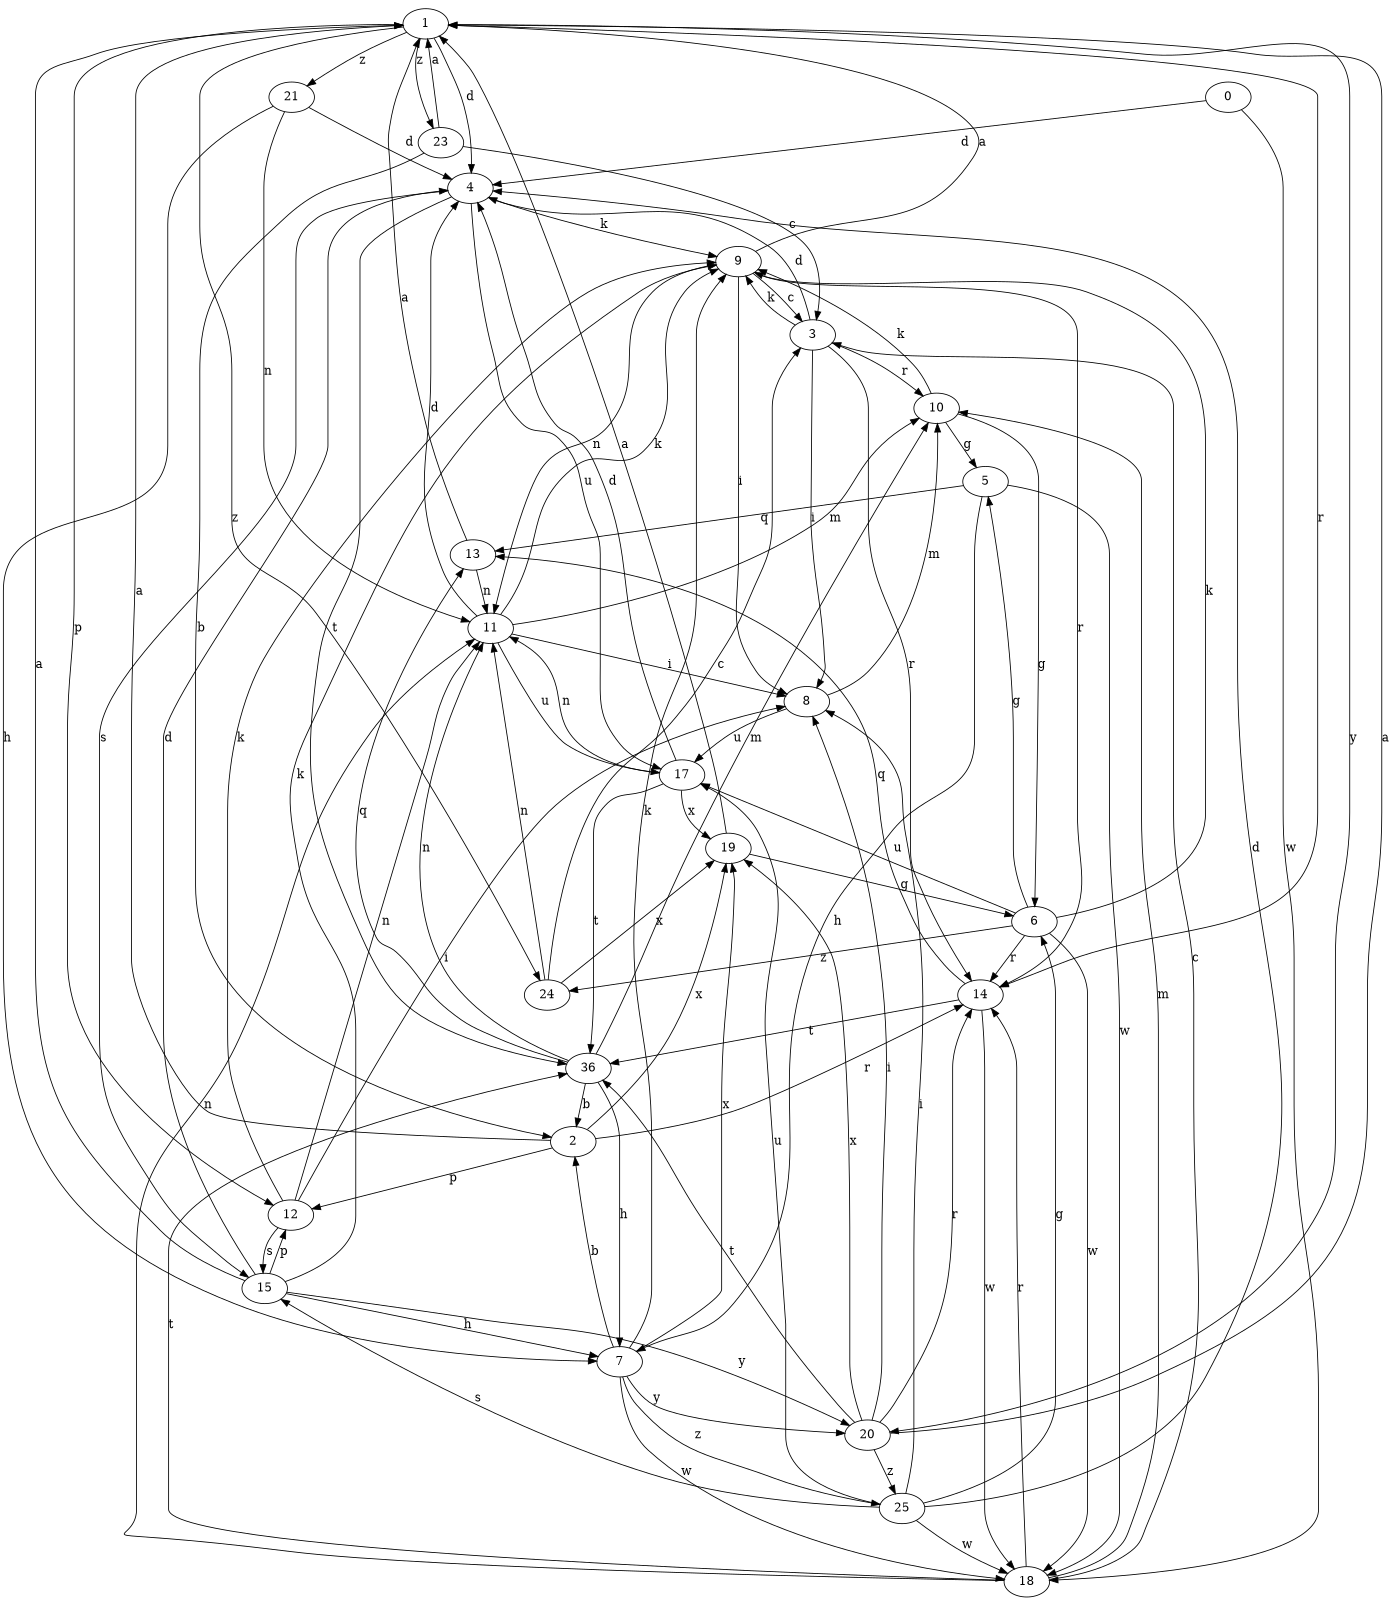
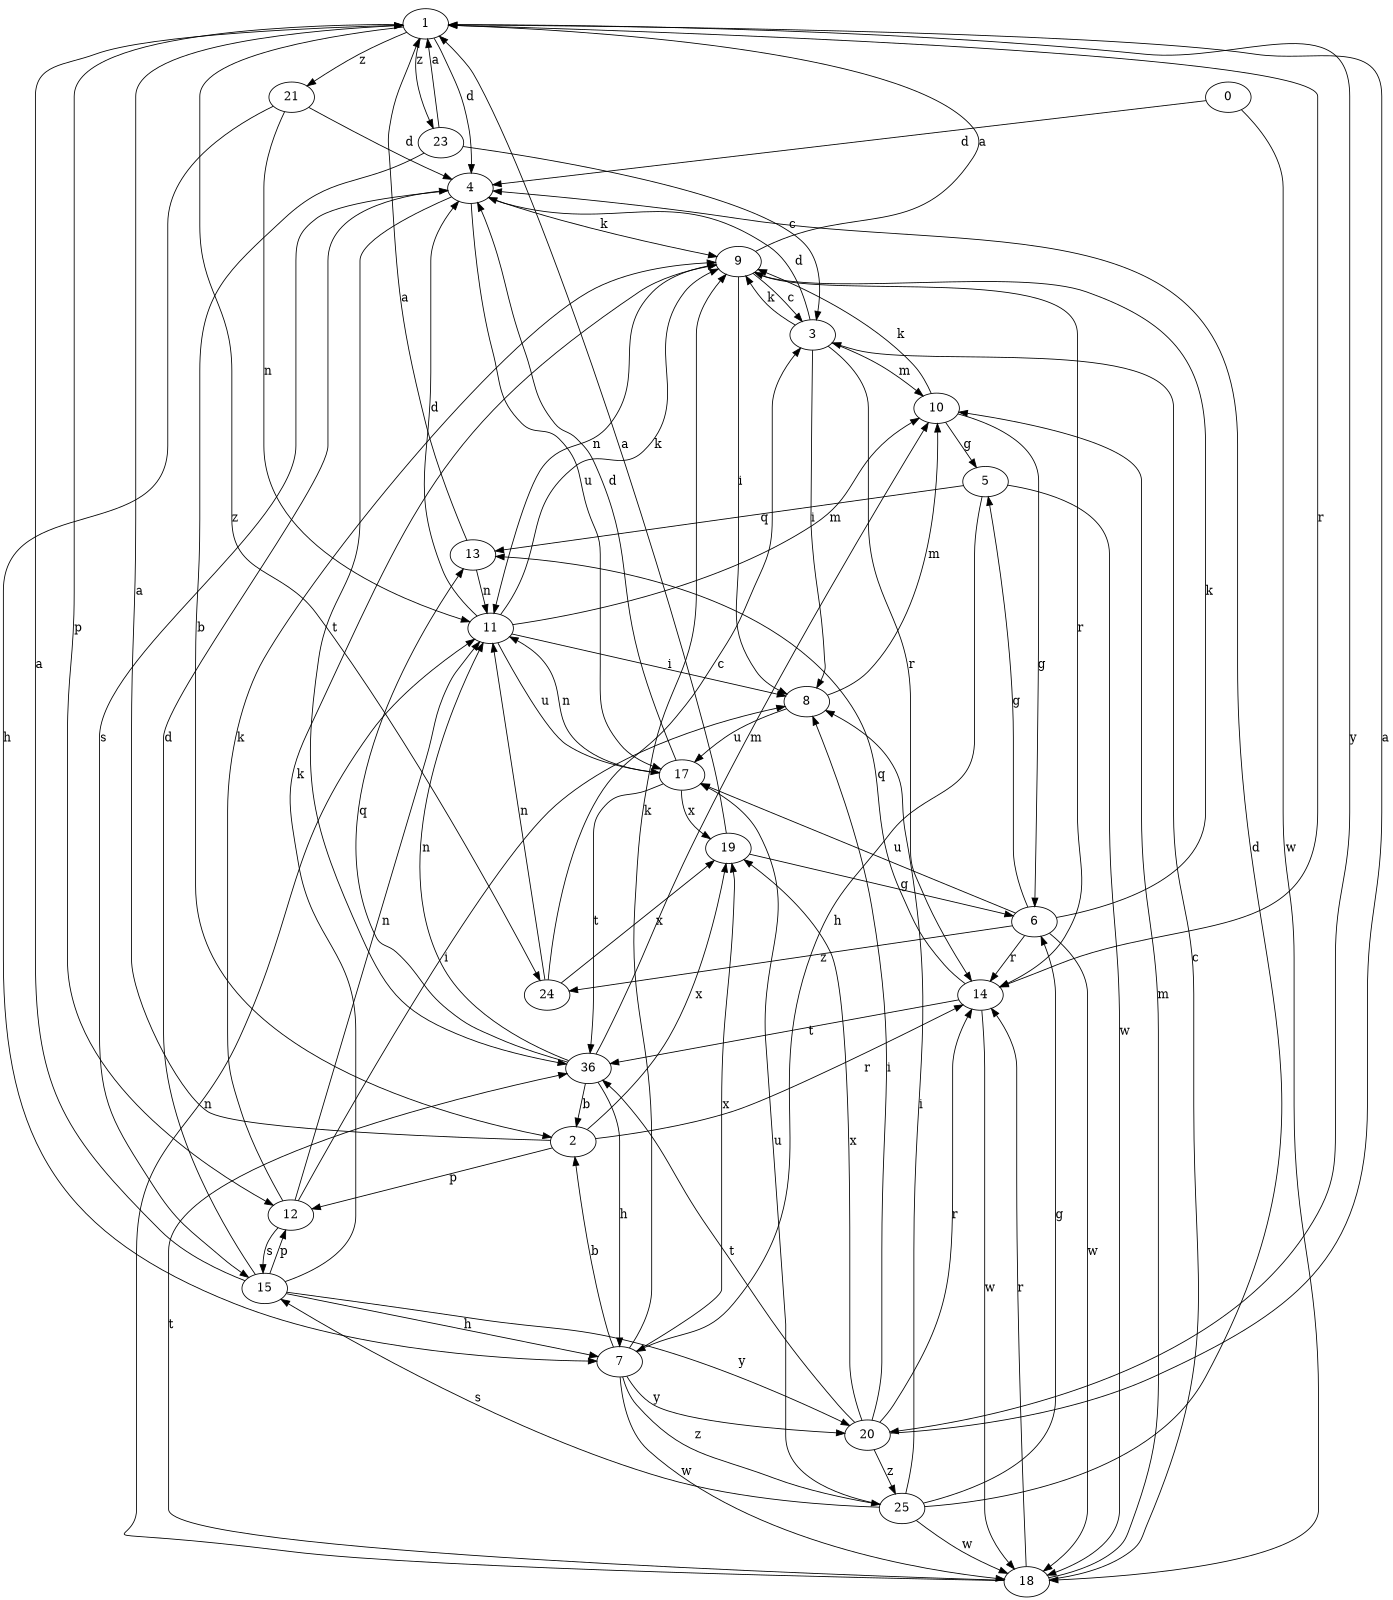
(905, 372) -> (905, 372)
